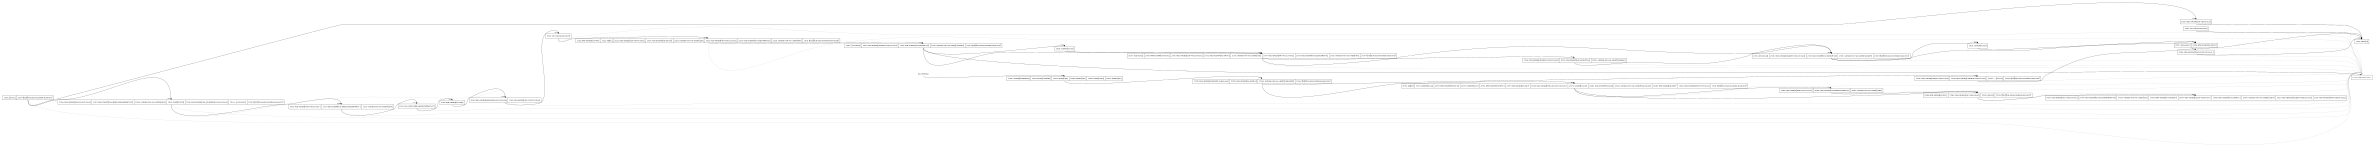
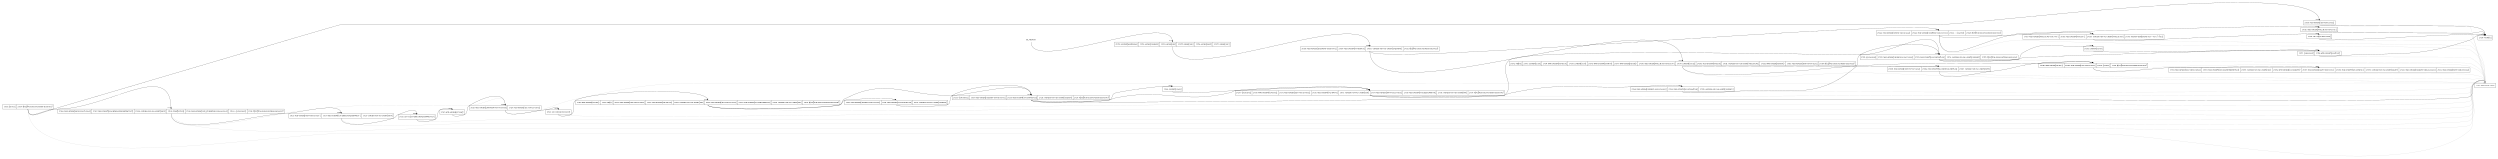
none -> (2093, 37)
none -> (896, 102)
